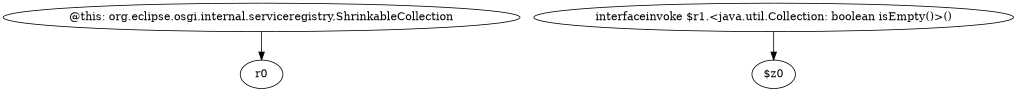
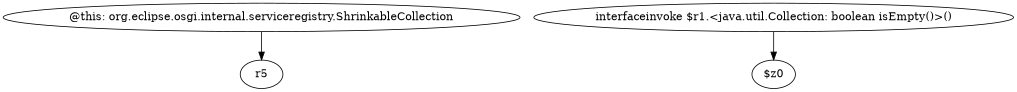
(262, 74) -> (262, 74)
